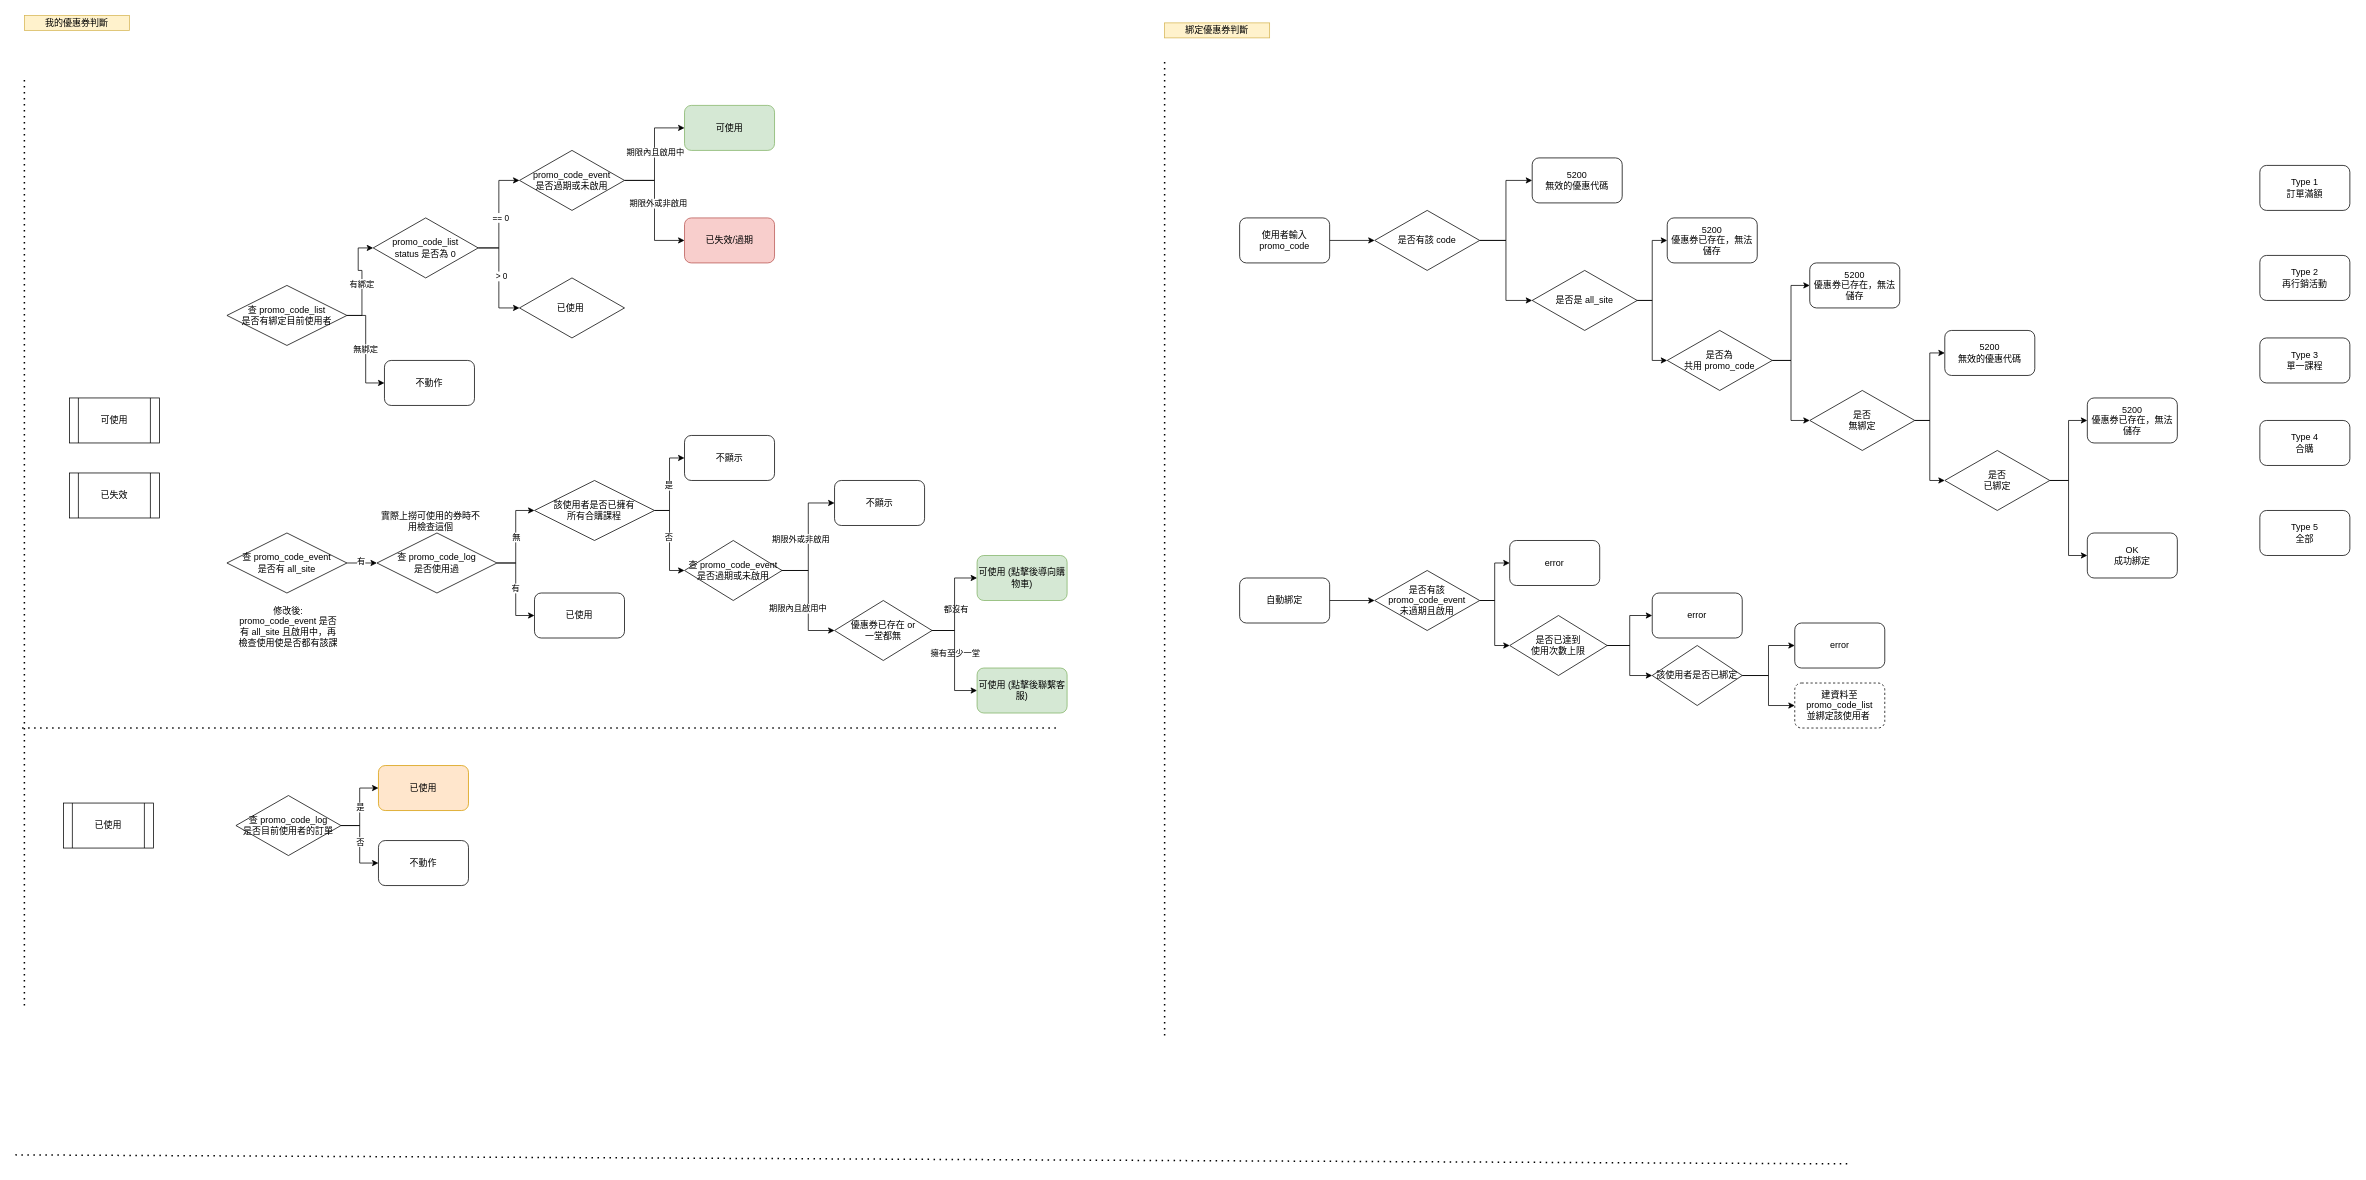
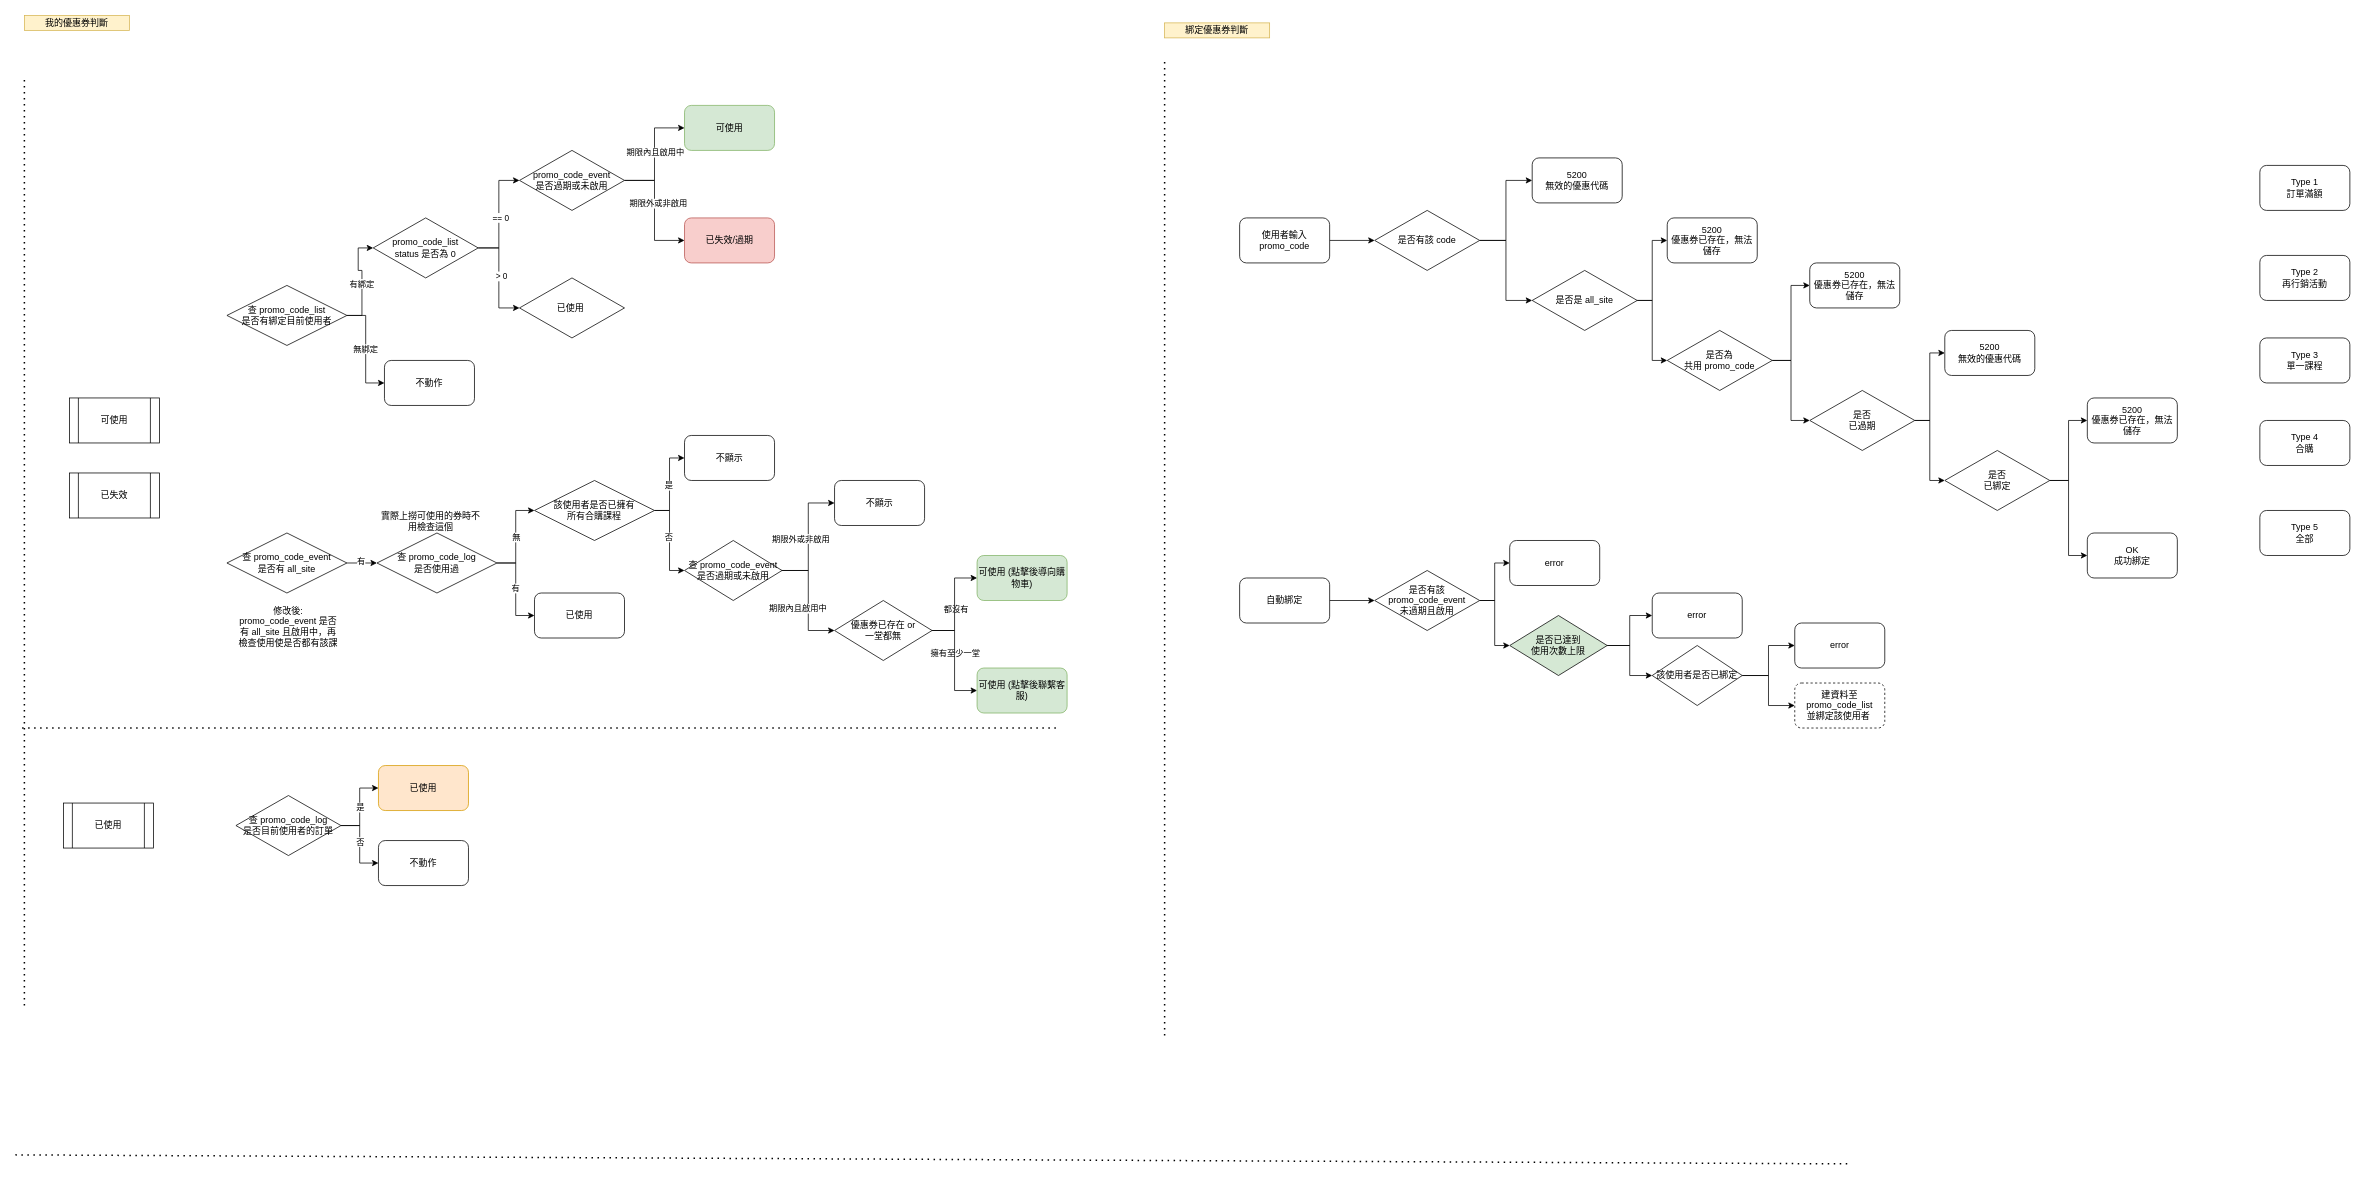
(1862, 420) -> (1862, 420)
(1558, 645) -> (1558, 645)
